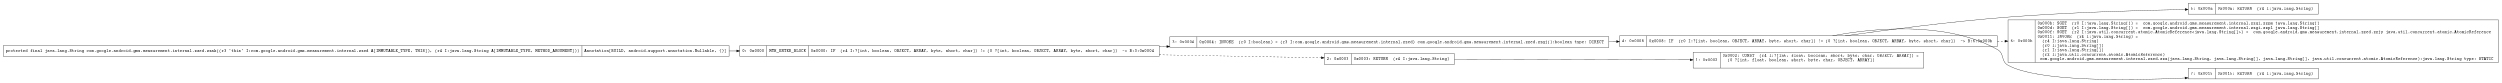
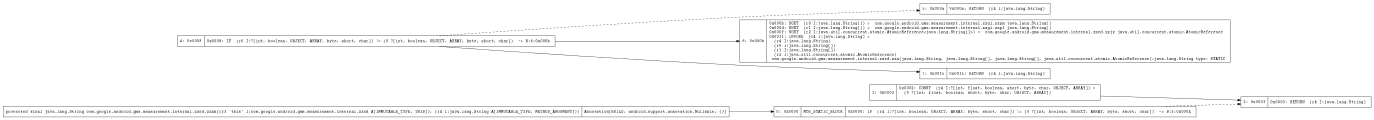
(2015, 17) -> (678, 20)
(2001, 41) -> (646, 41)
(1389, 42) -> none
(788, 51) -> (823, 111)
(1572, 60) -> (1169, 98)
